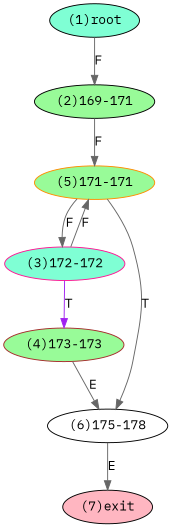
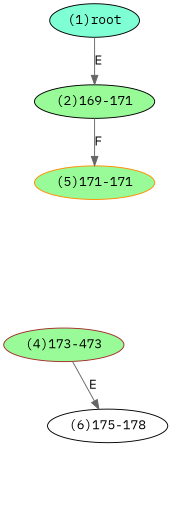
(99, 61) -> (99, 61)
(65, 264) -> none
(141, 297) -> none
(64, 345) -> (64, 345)
(108, 507) -> none
